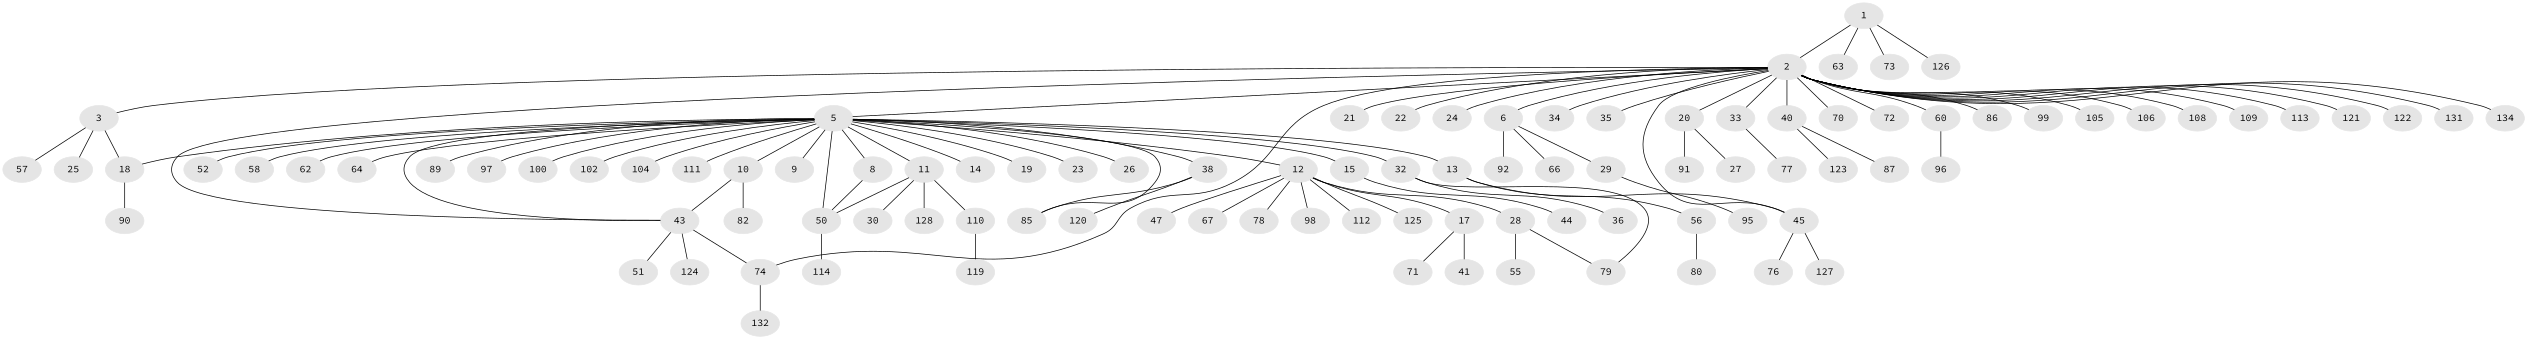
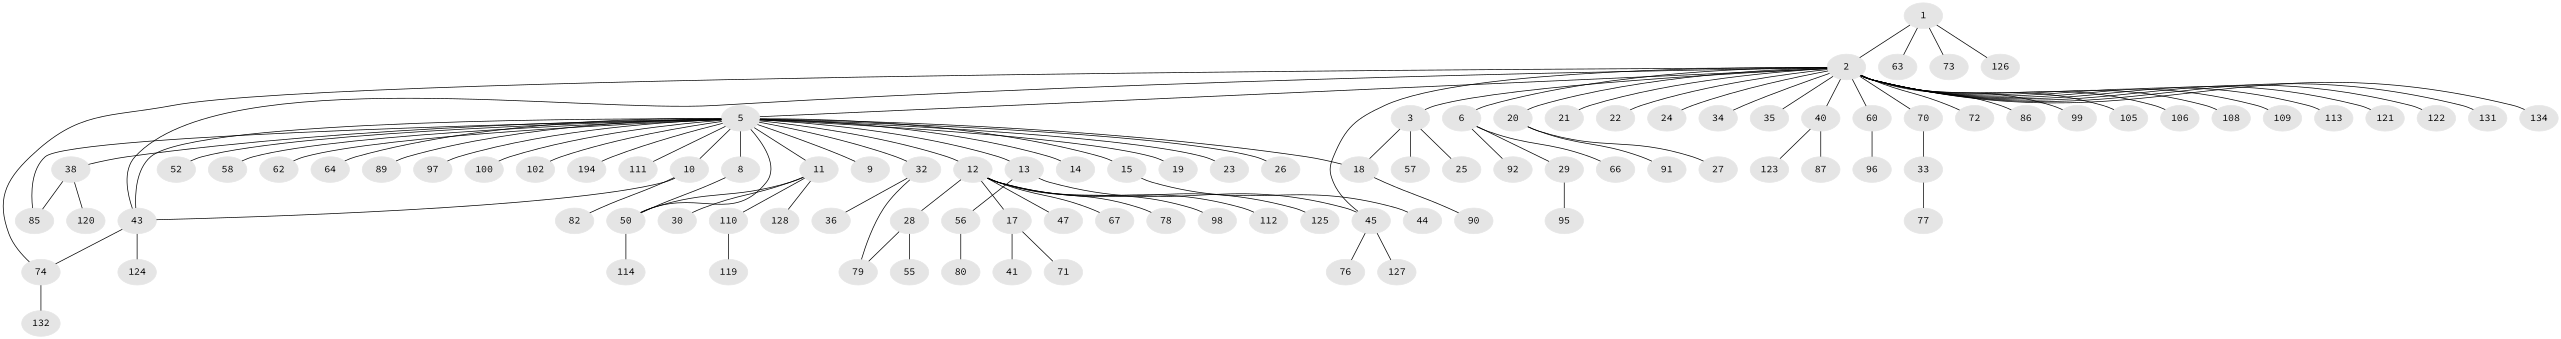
(1761, 93) -> (1923, 144)
(641, 170) -> (587, 170)
(638, 272) -> none
